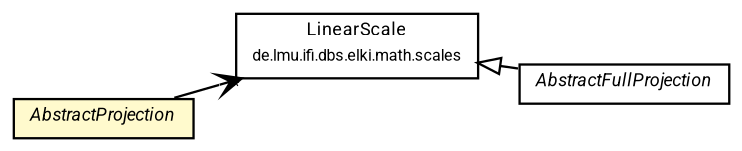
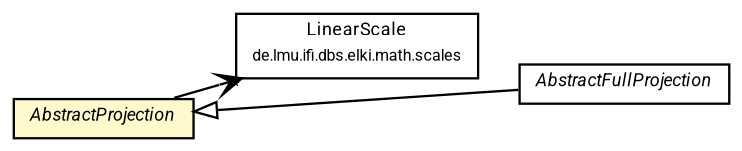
(509, 67) -> (368, 100)
